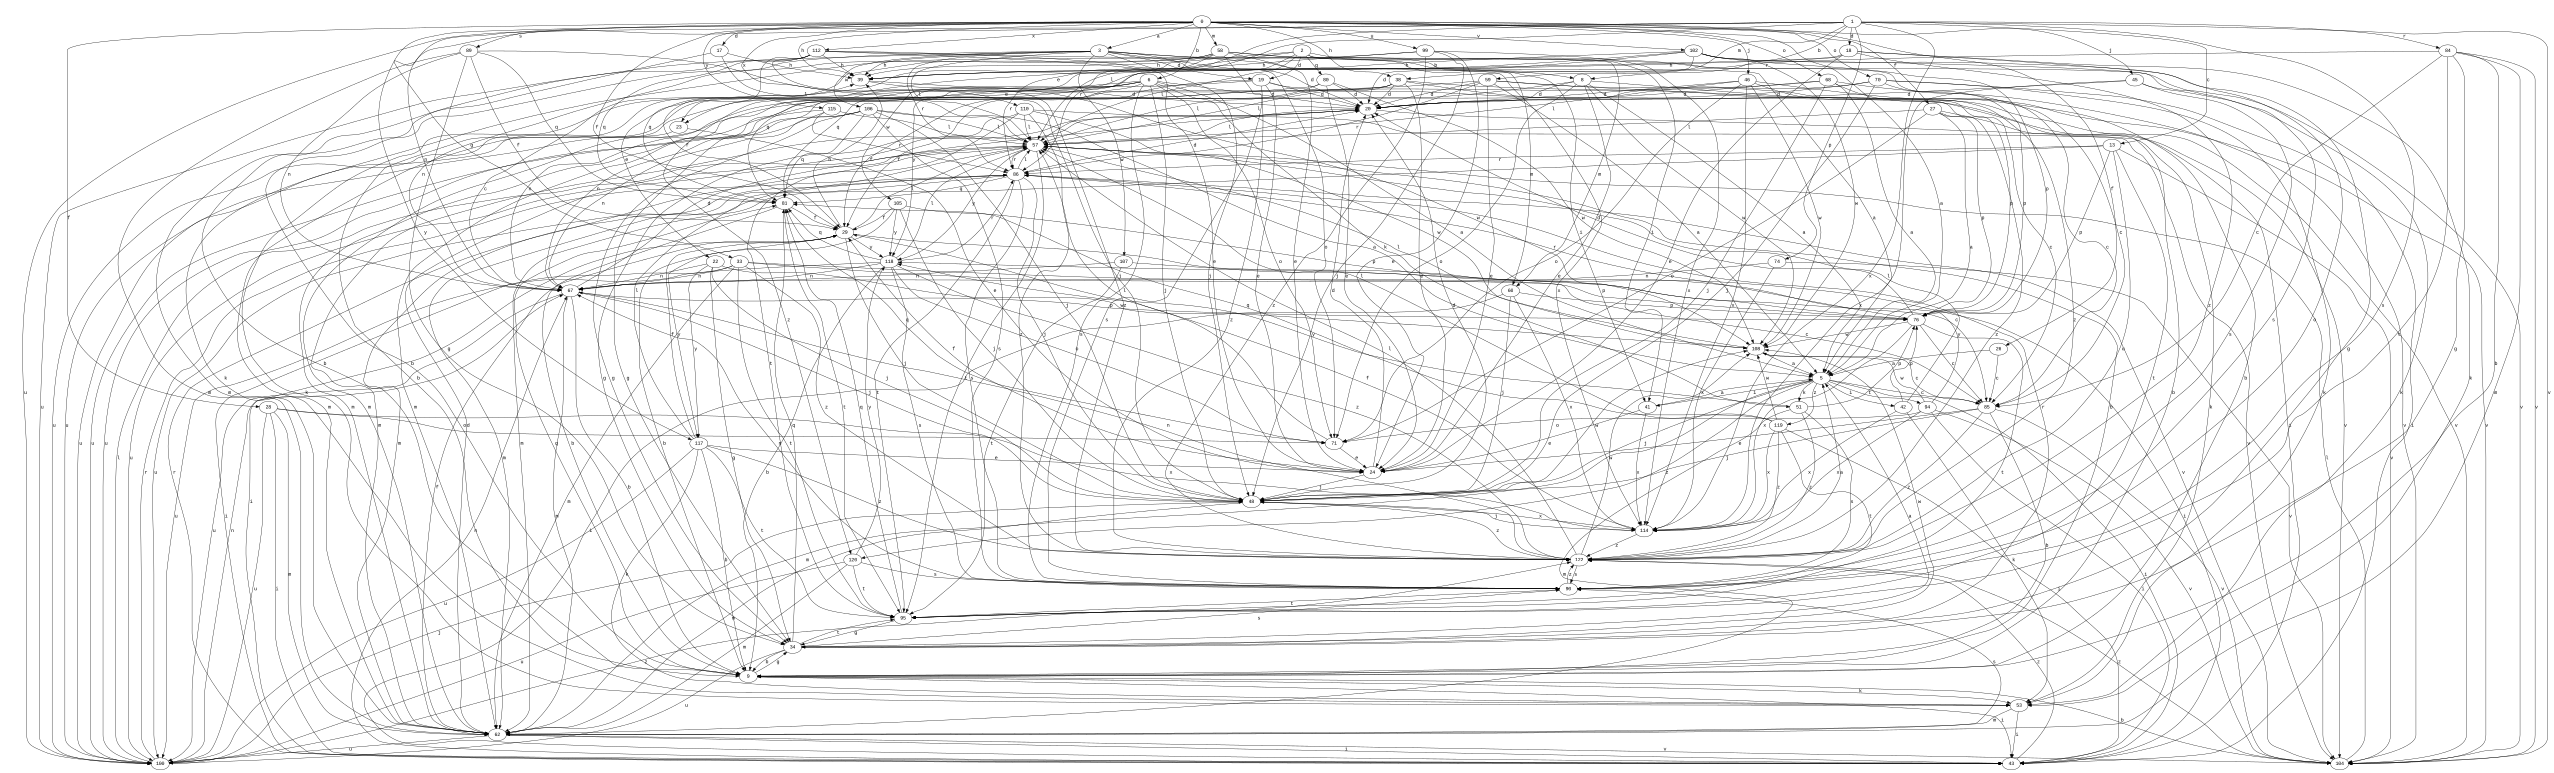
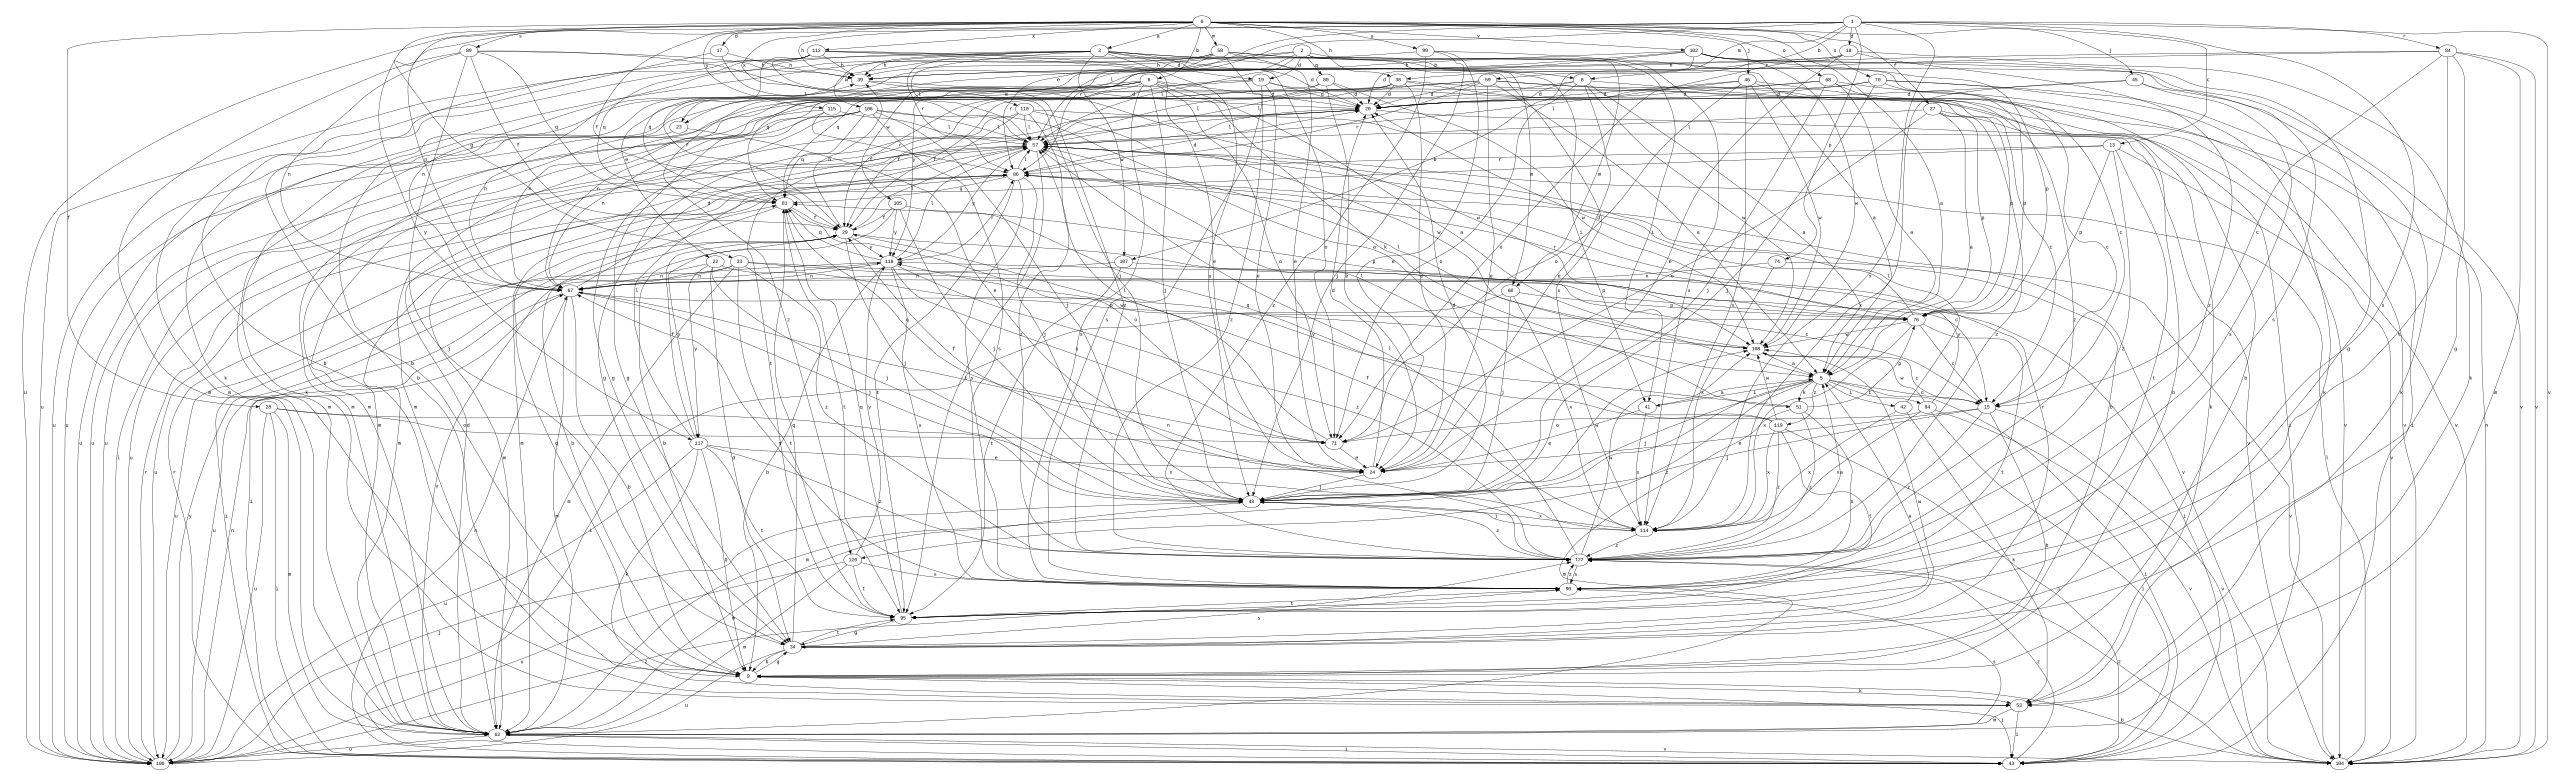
(1240, 65) -> (664, 56)
none -> (993, 108)
(1013, 158) -> none
(485, 189) -> (485, 189)
(1210, 276) -> (1210, 276)
none -> (1040, 294)
(449, 349) -> (449, 349)
(1999, 349) -> none
(2123, 349) -> (2123, 349)
none -> (373, 355)
(1902, 369) -> none
(2267, 379) -> (1566, 174)
(1987, 407) -> (1987, 407)
(2487, 425) -> (2487, 425)
(734, 458) -> (734, 458)
(2013, 663) -> (2034, 59)
